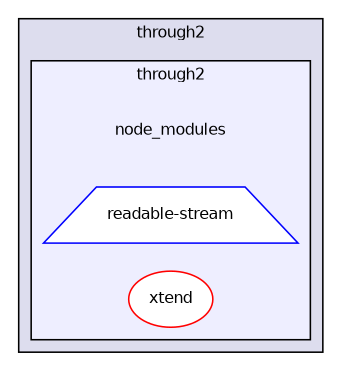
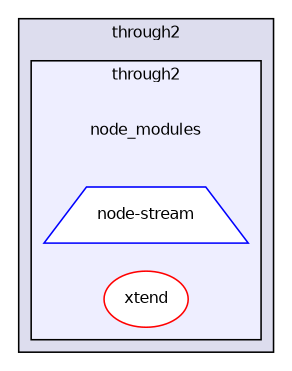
(171, 215) -> (146, 215)
